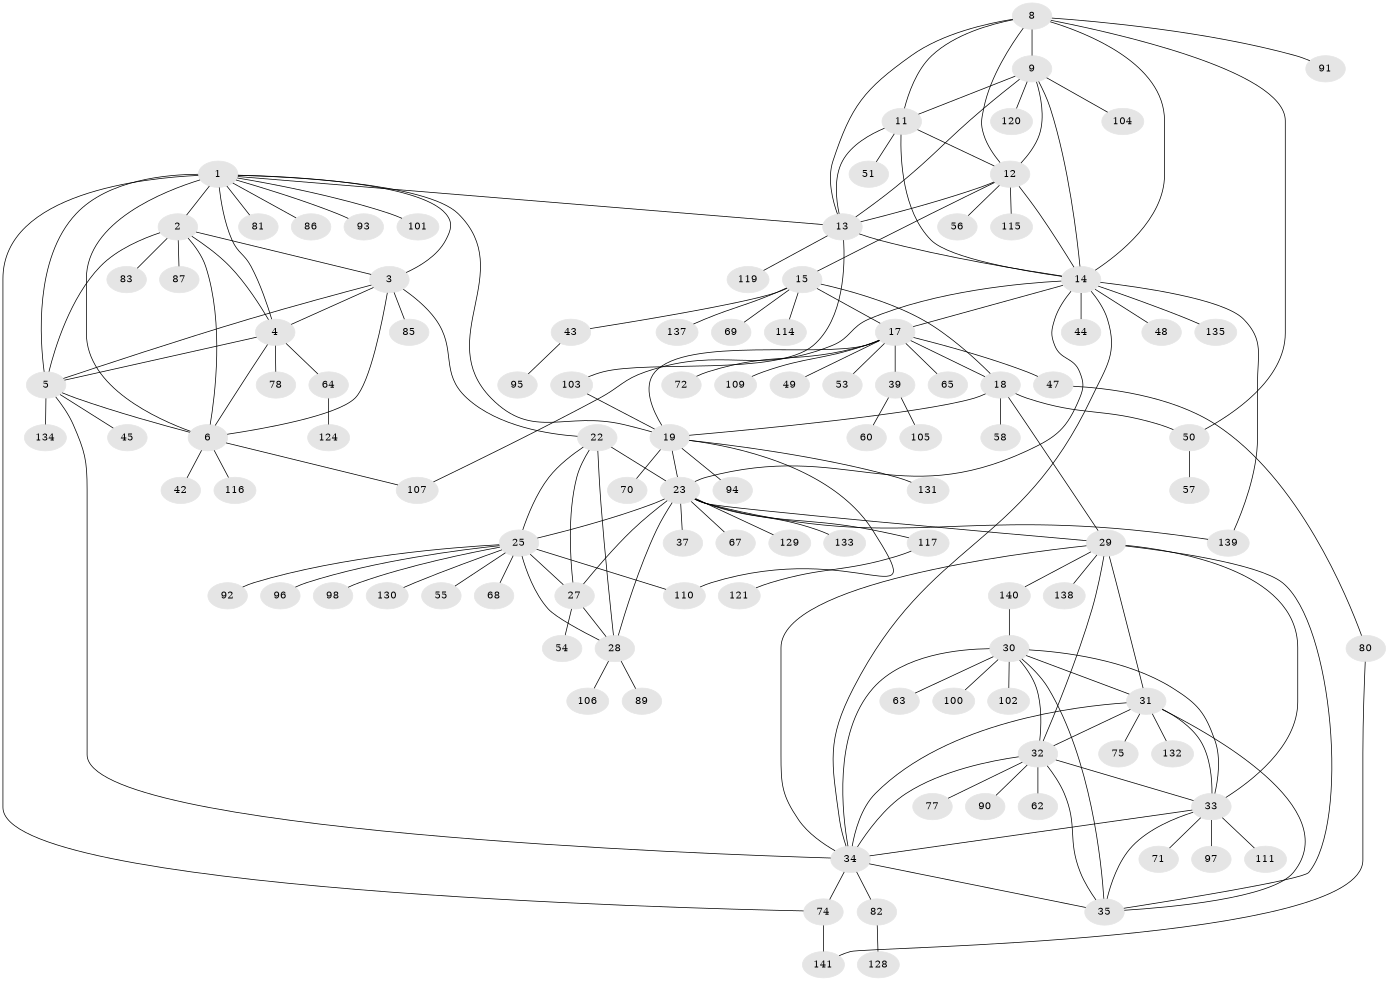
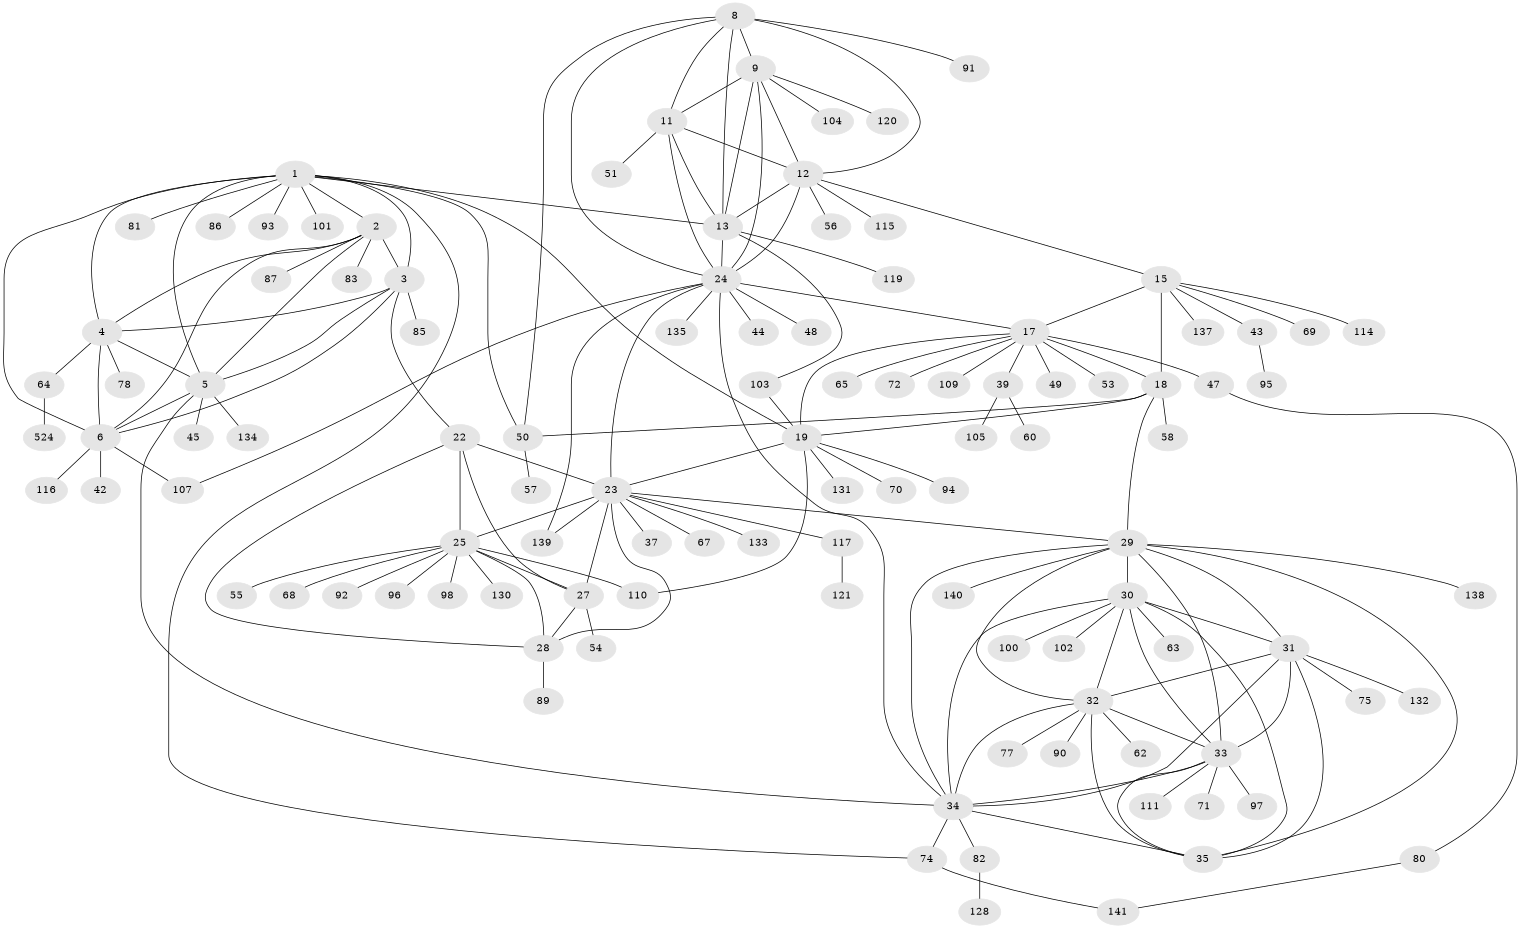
none -> (486, 239)
(1081, 280) -> (721, 280)
(329, 438) -> (44, 438)
(790, 543) -> none
(1009, 622) -> (1128, 570)
(588, 701) -> none
